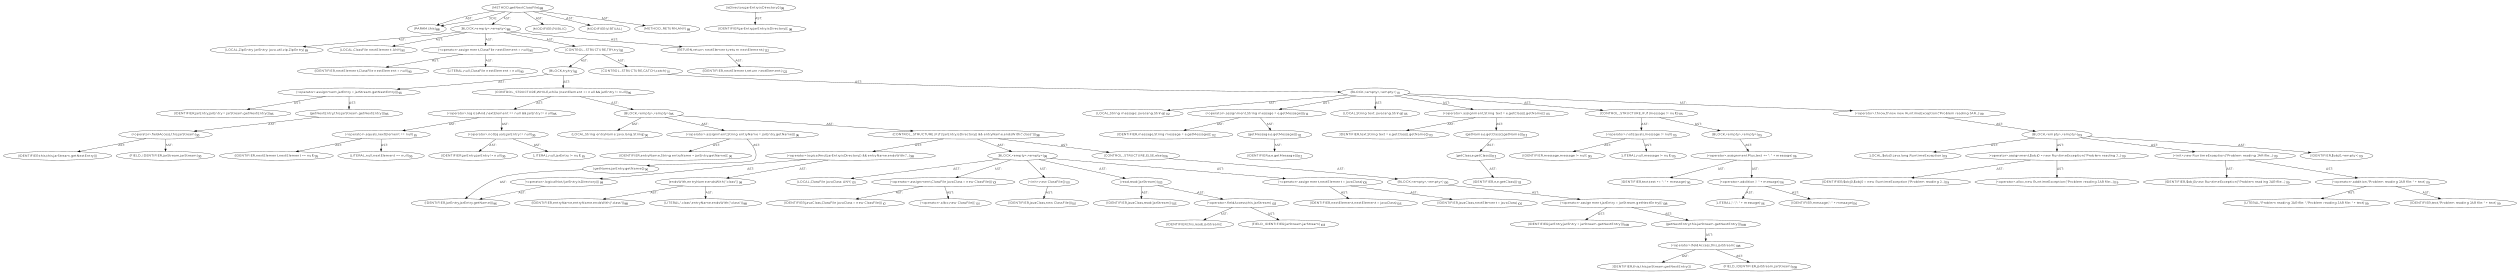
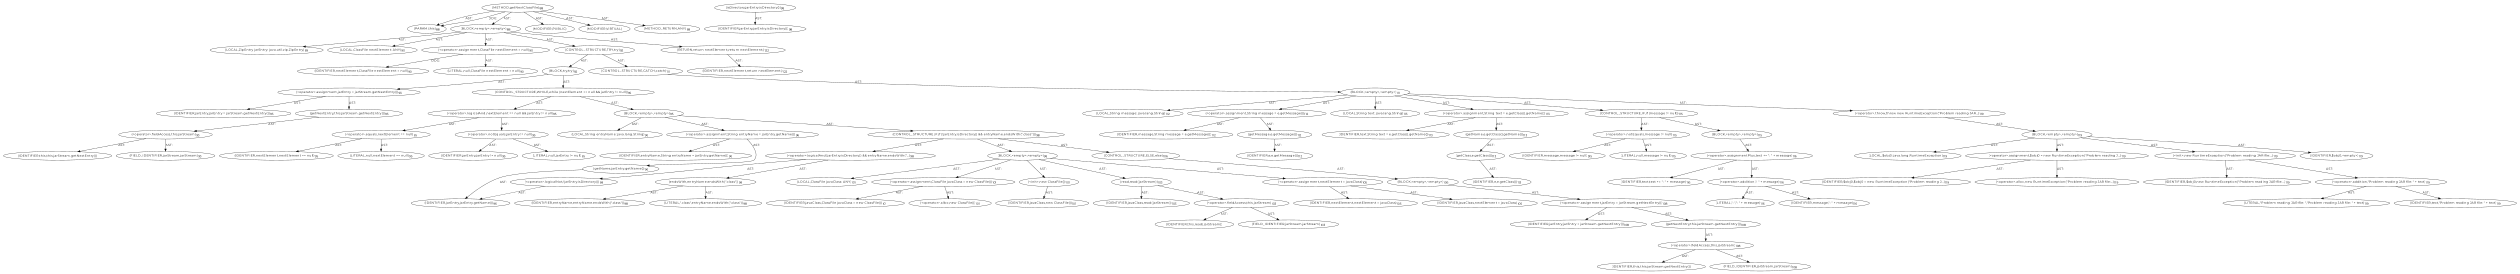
(436, 61) -> (436, 61)
